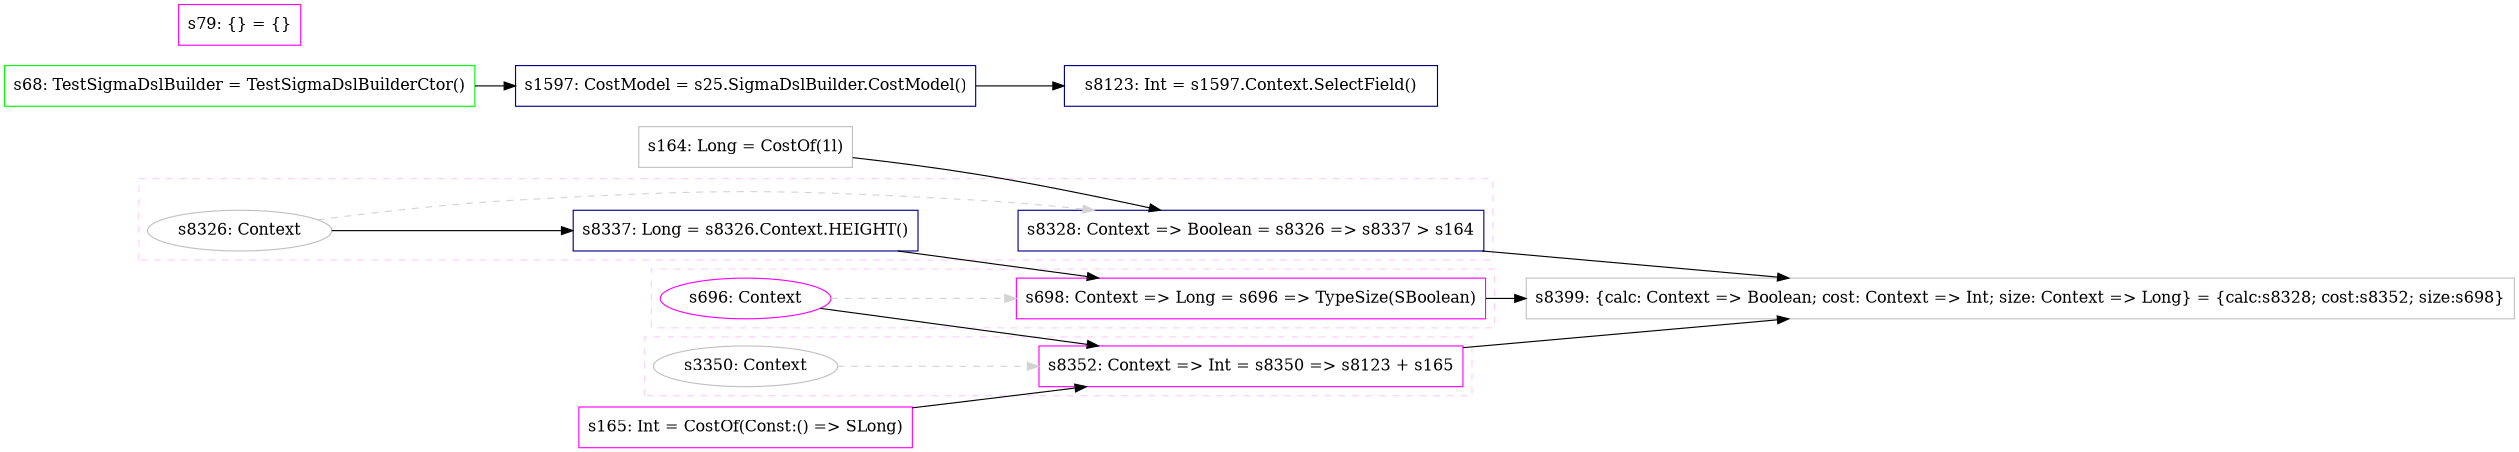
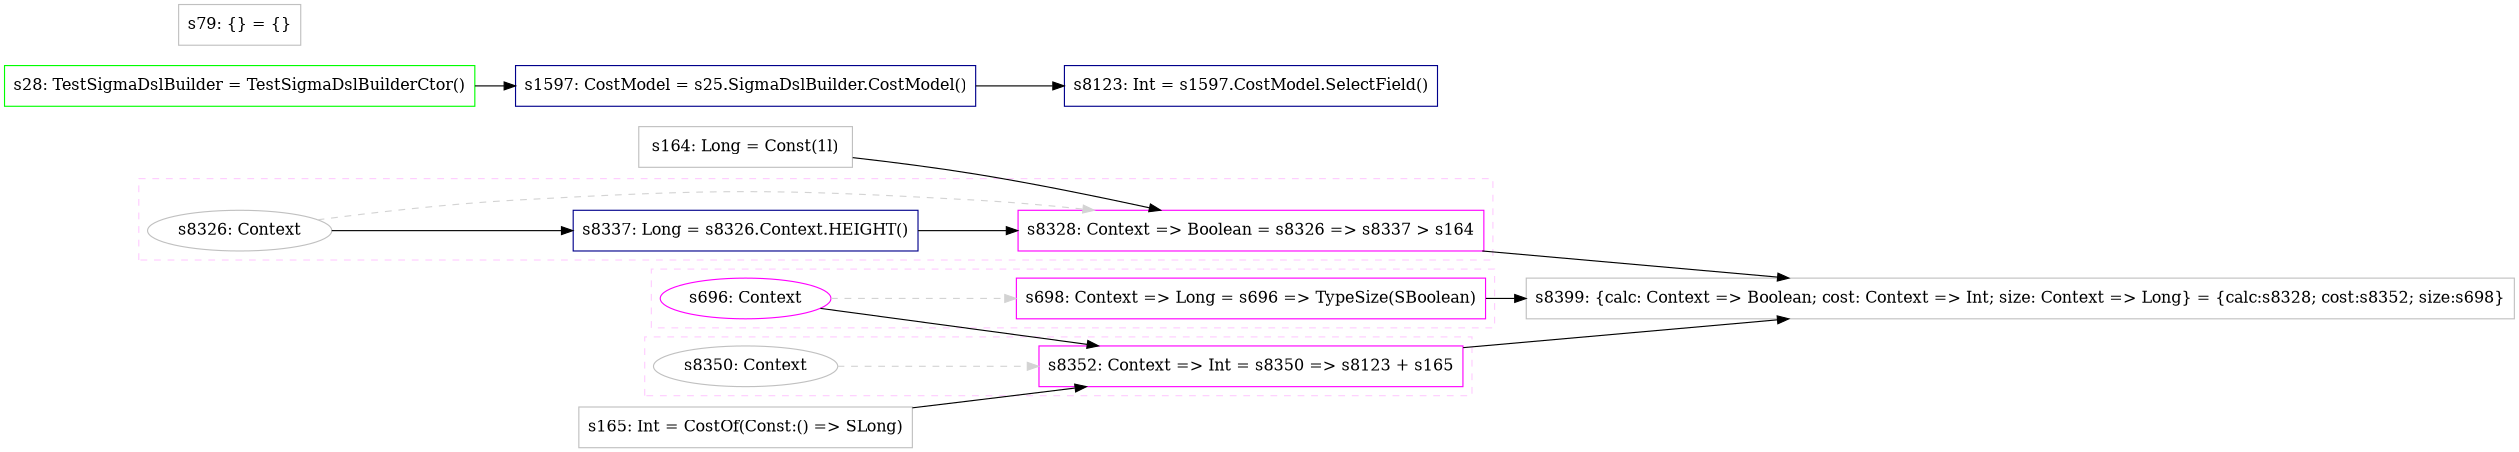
(240, 25) -> (240, 25)
(240, 86) -> (240, 86)
(1251, 86) -> (1251, 86)
(746, 147) -> (746, 147)
(1251, 231) -> (1251, 231)
(992, 264) -> (962, 231)
(746, 366) -> (746, 366)
(746, 427) -> (746, 427)
